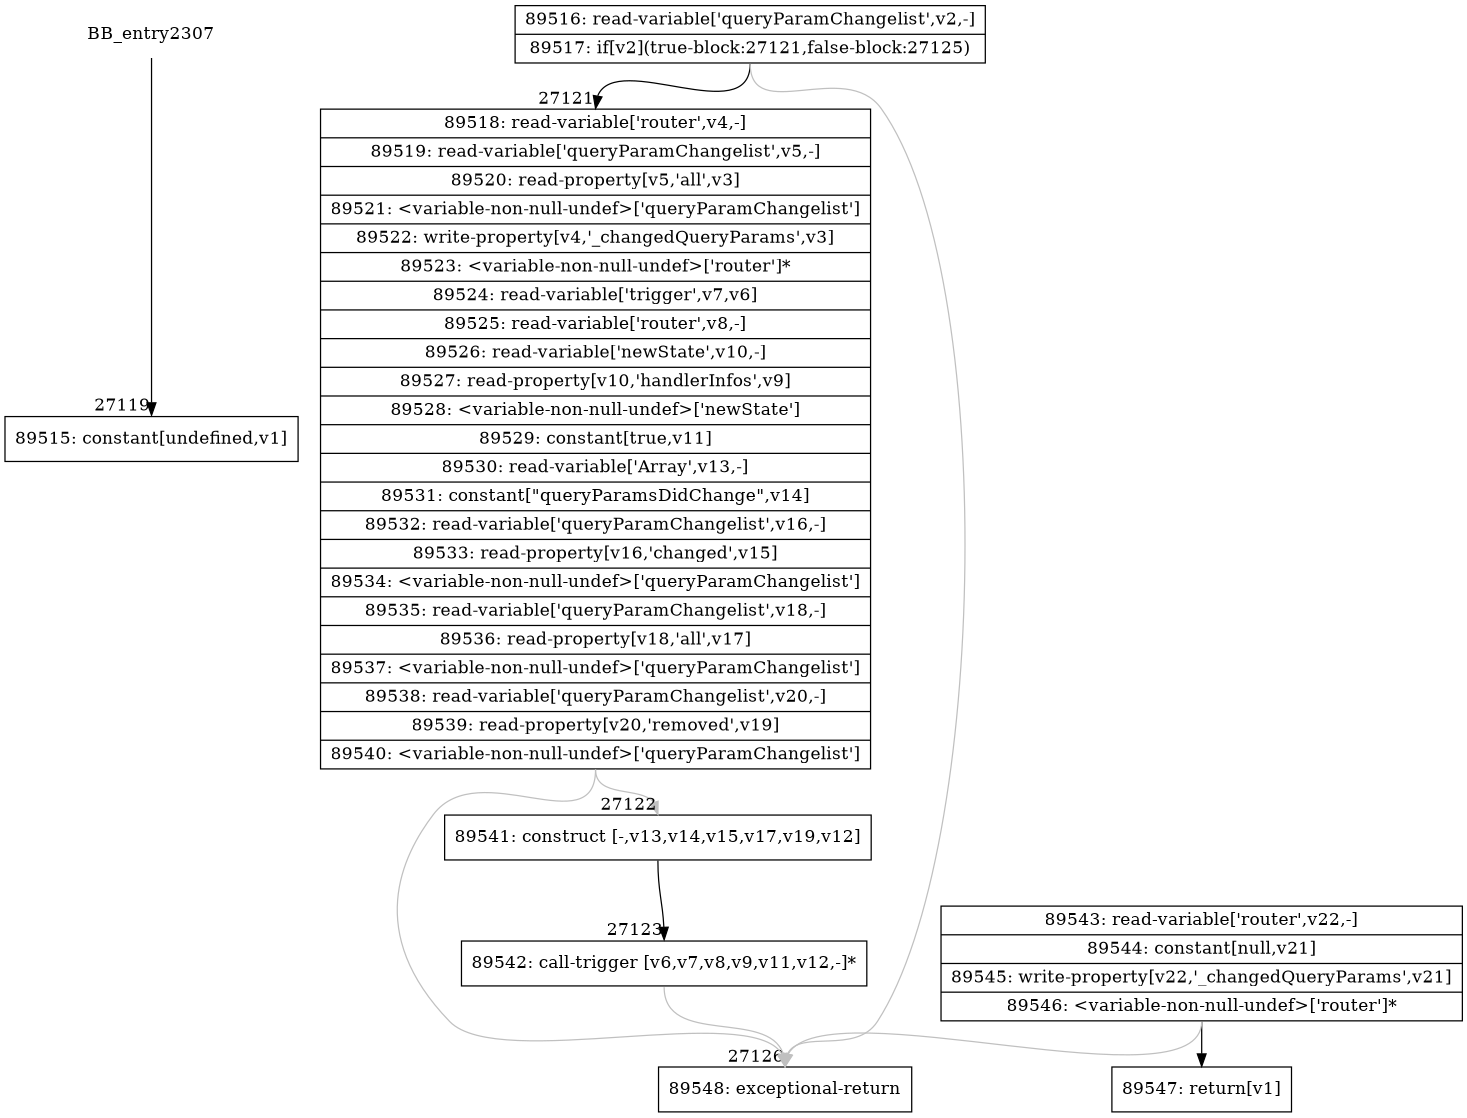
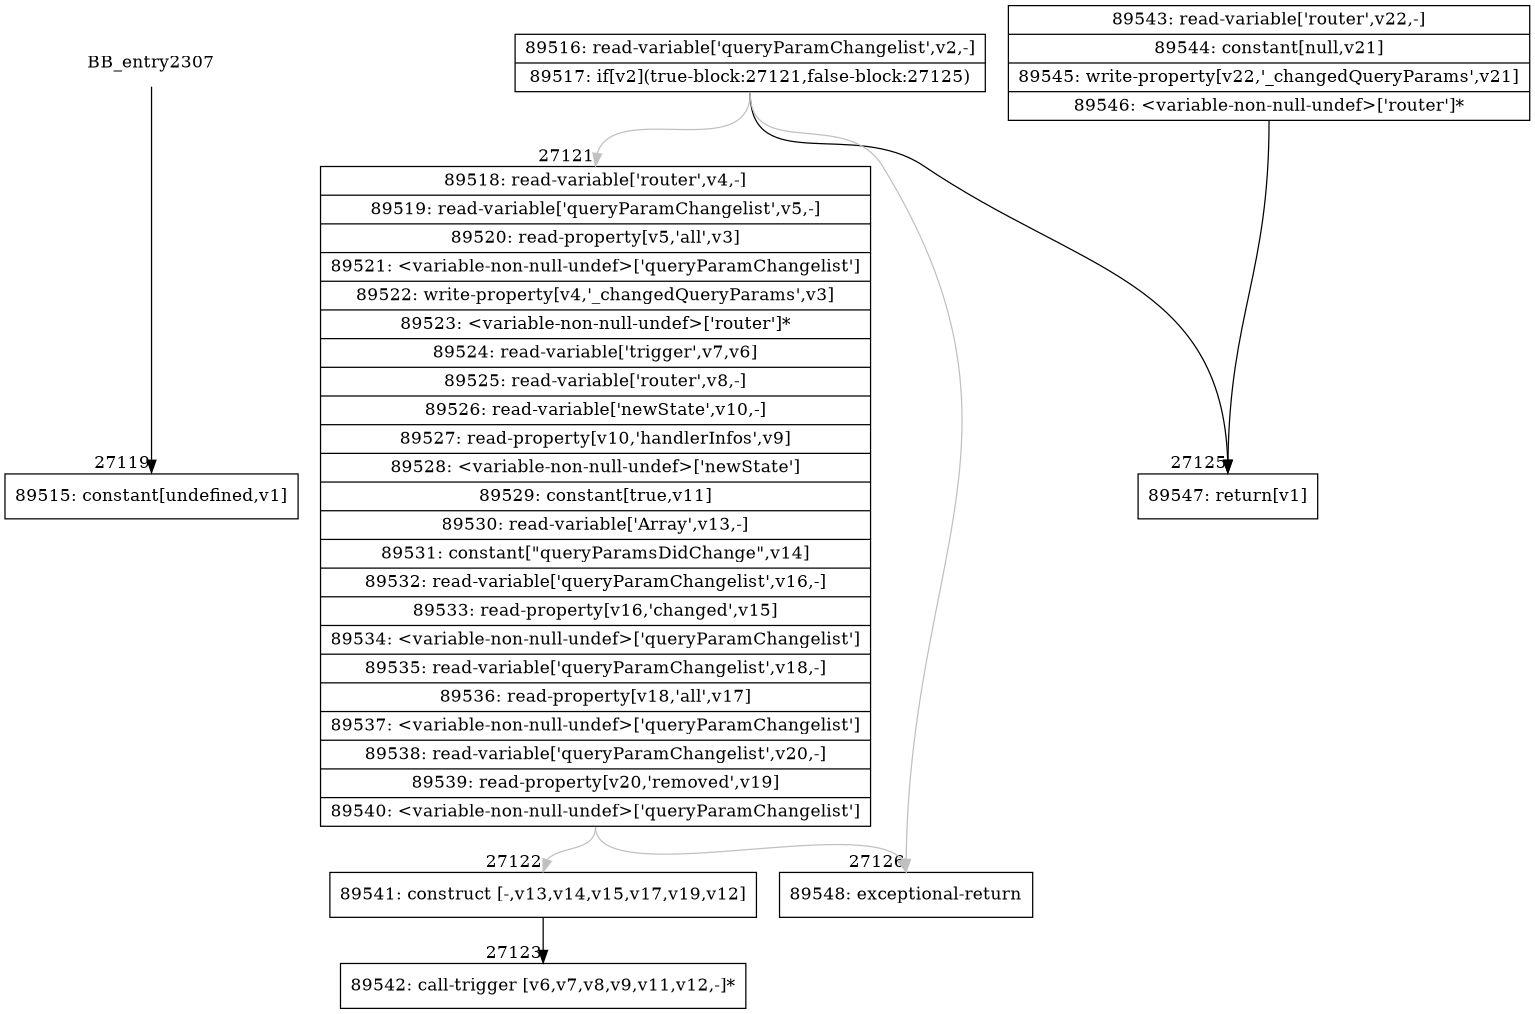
(679, 87) -> (679, 130)
none -> (1028, 227)
(718, 1026) -> none
(999, 1045) -> none
